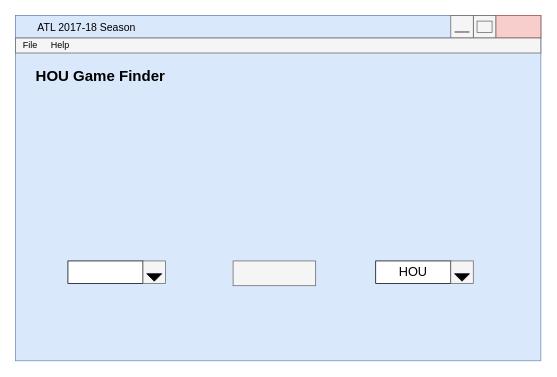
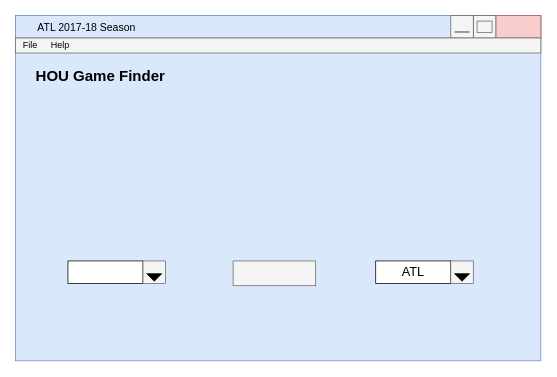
(413, 272) -> (413, 272)
